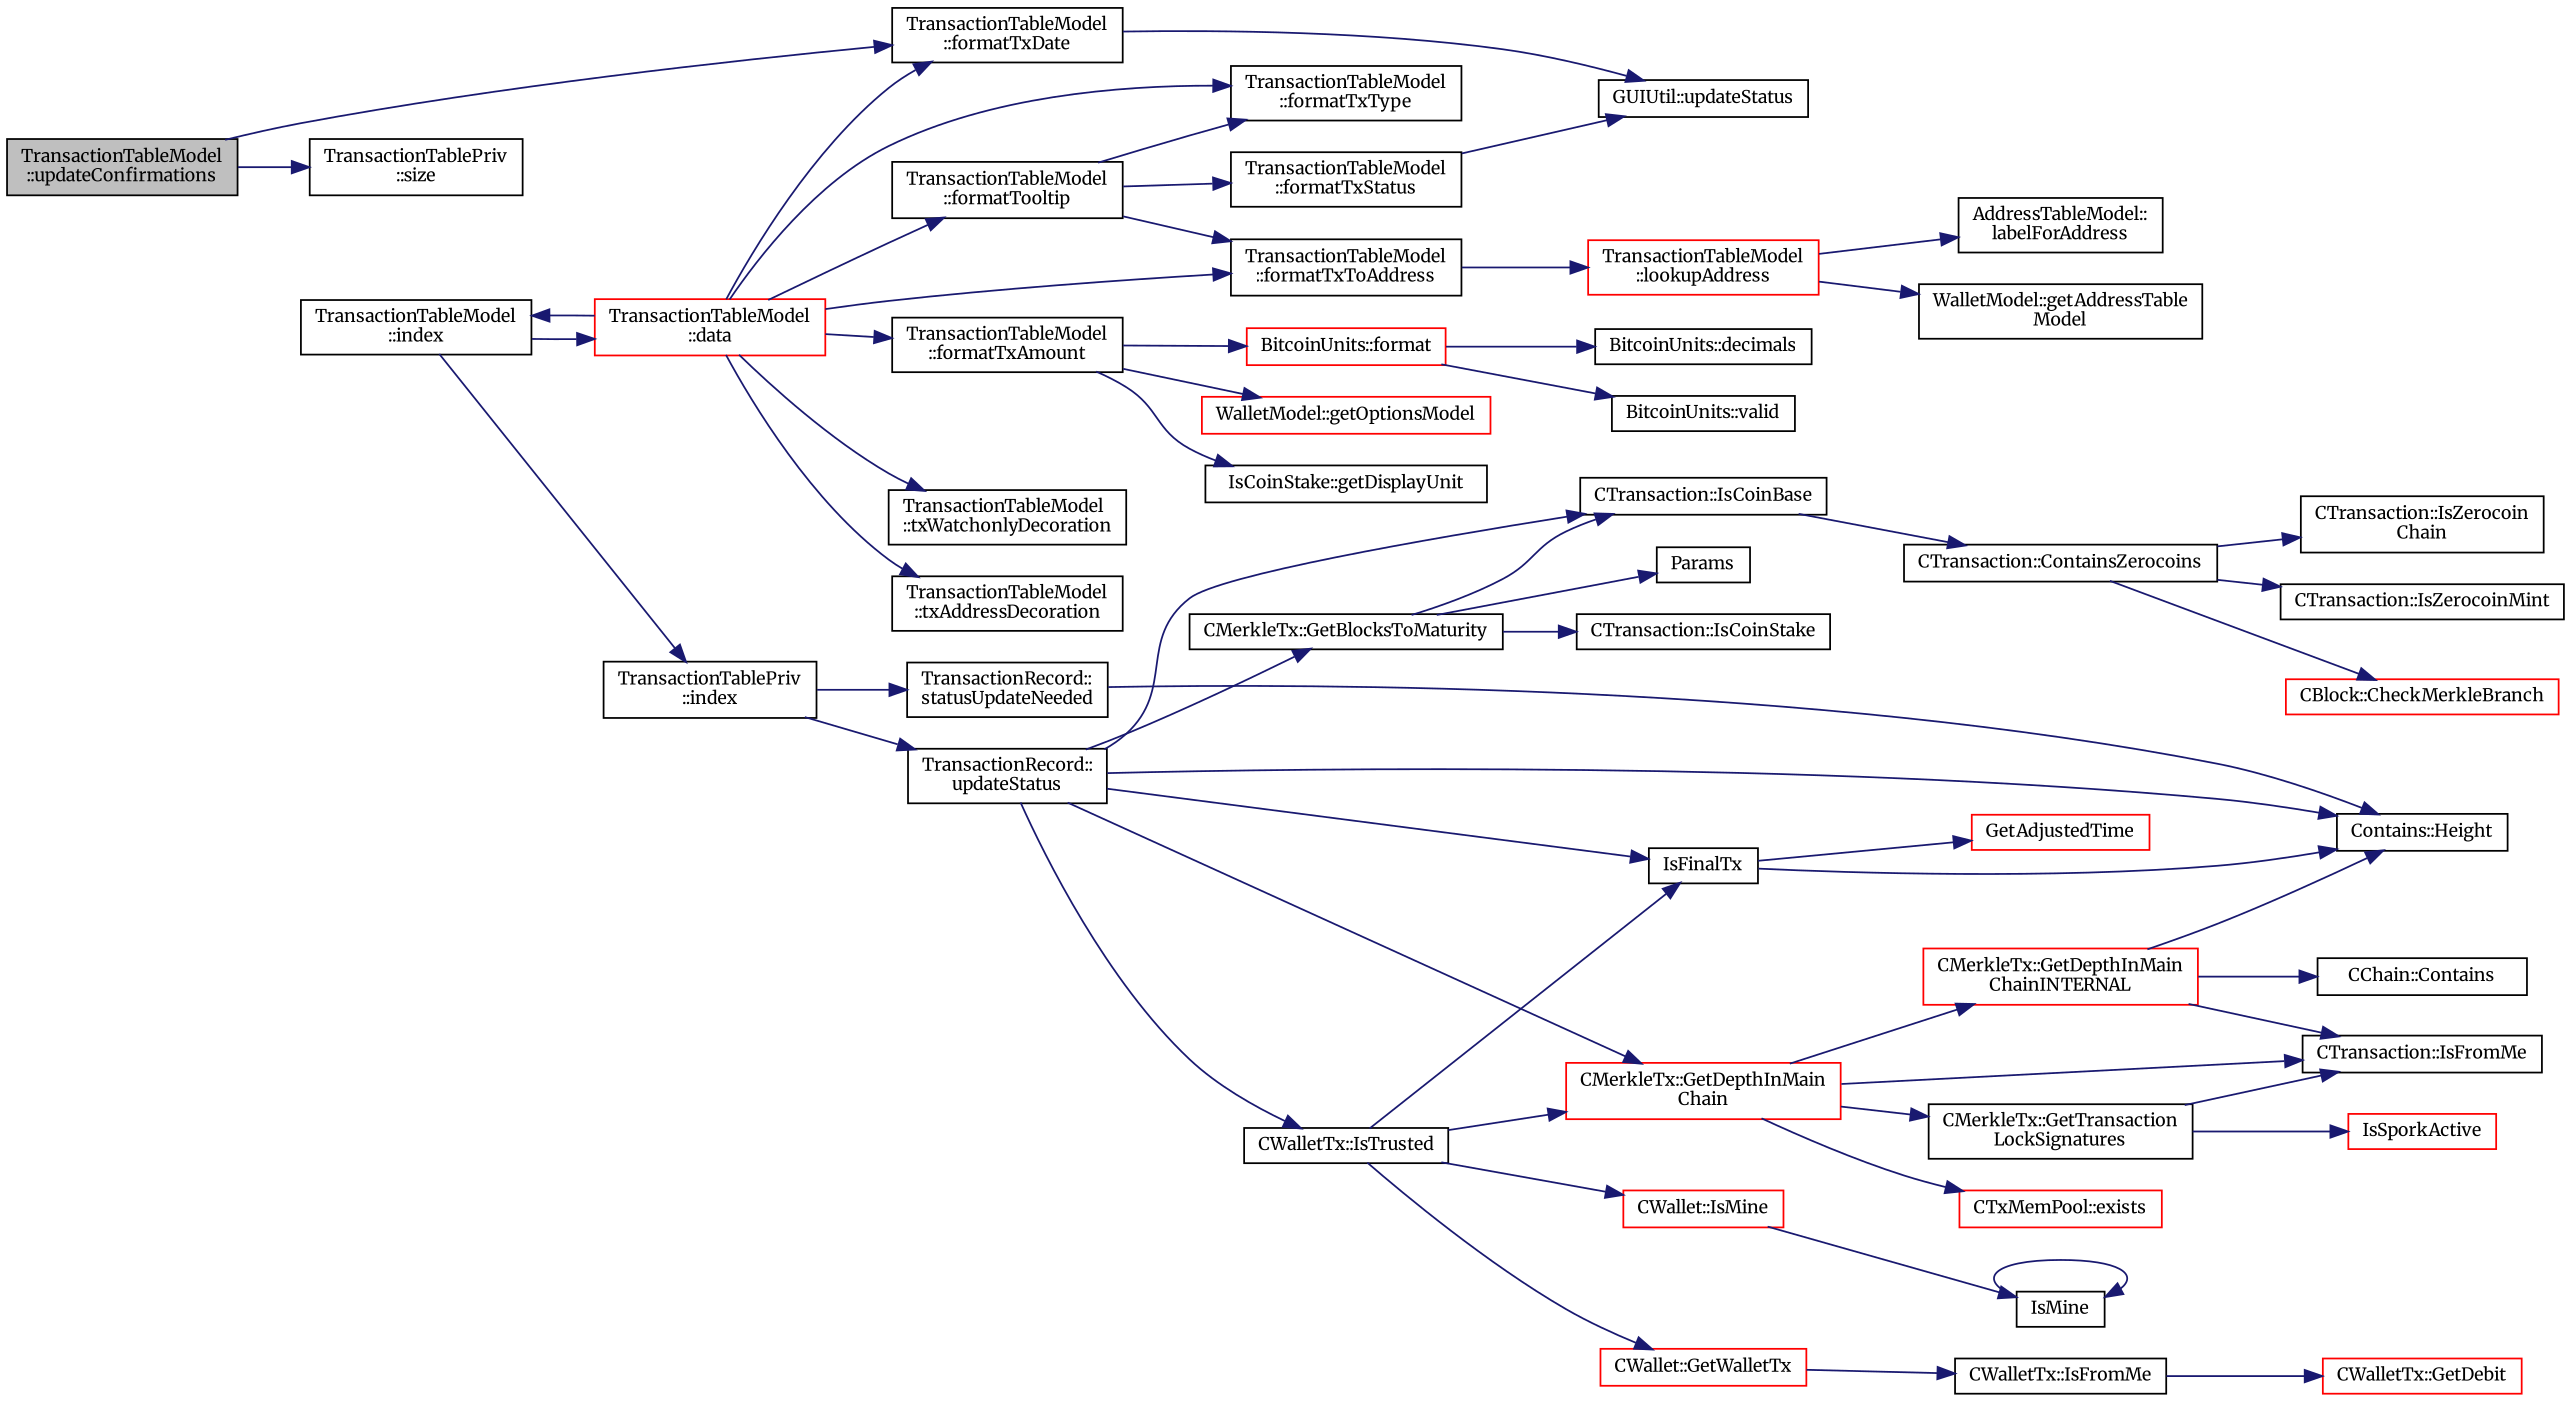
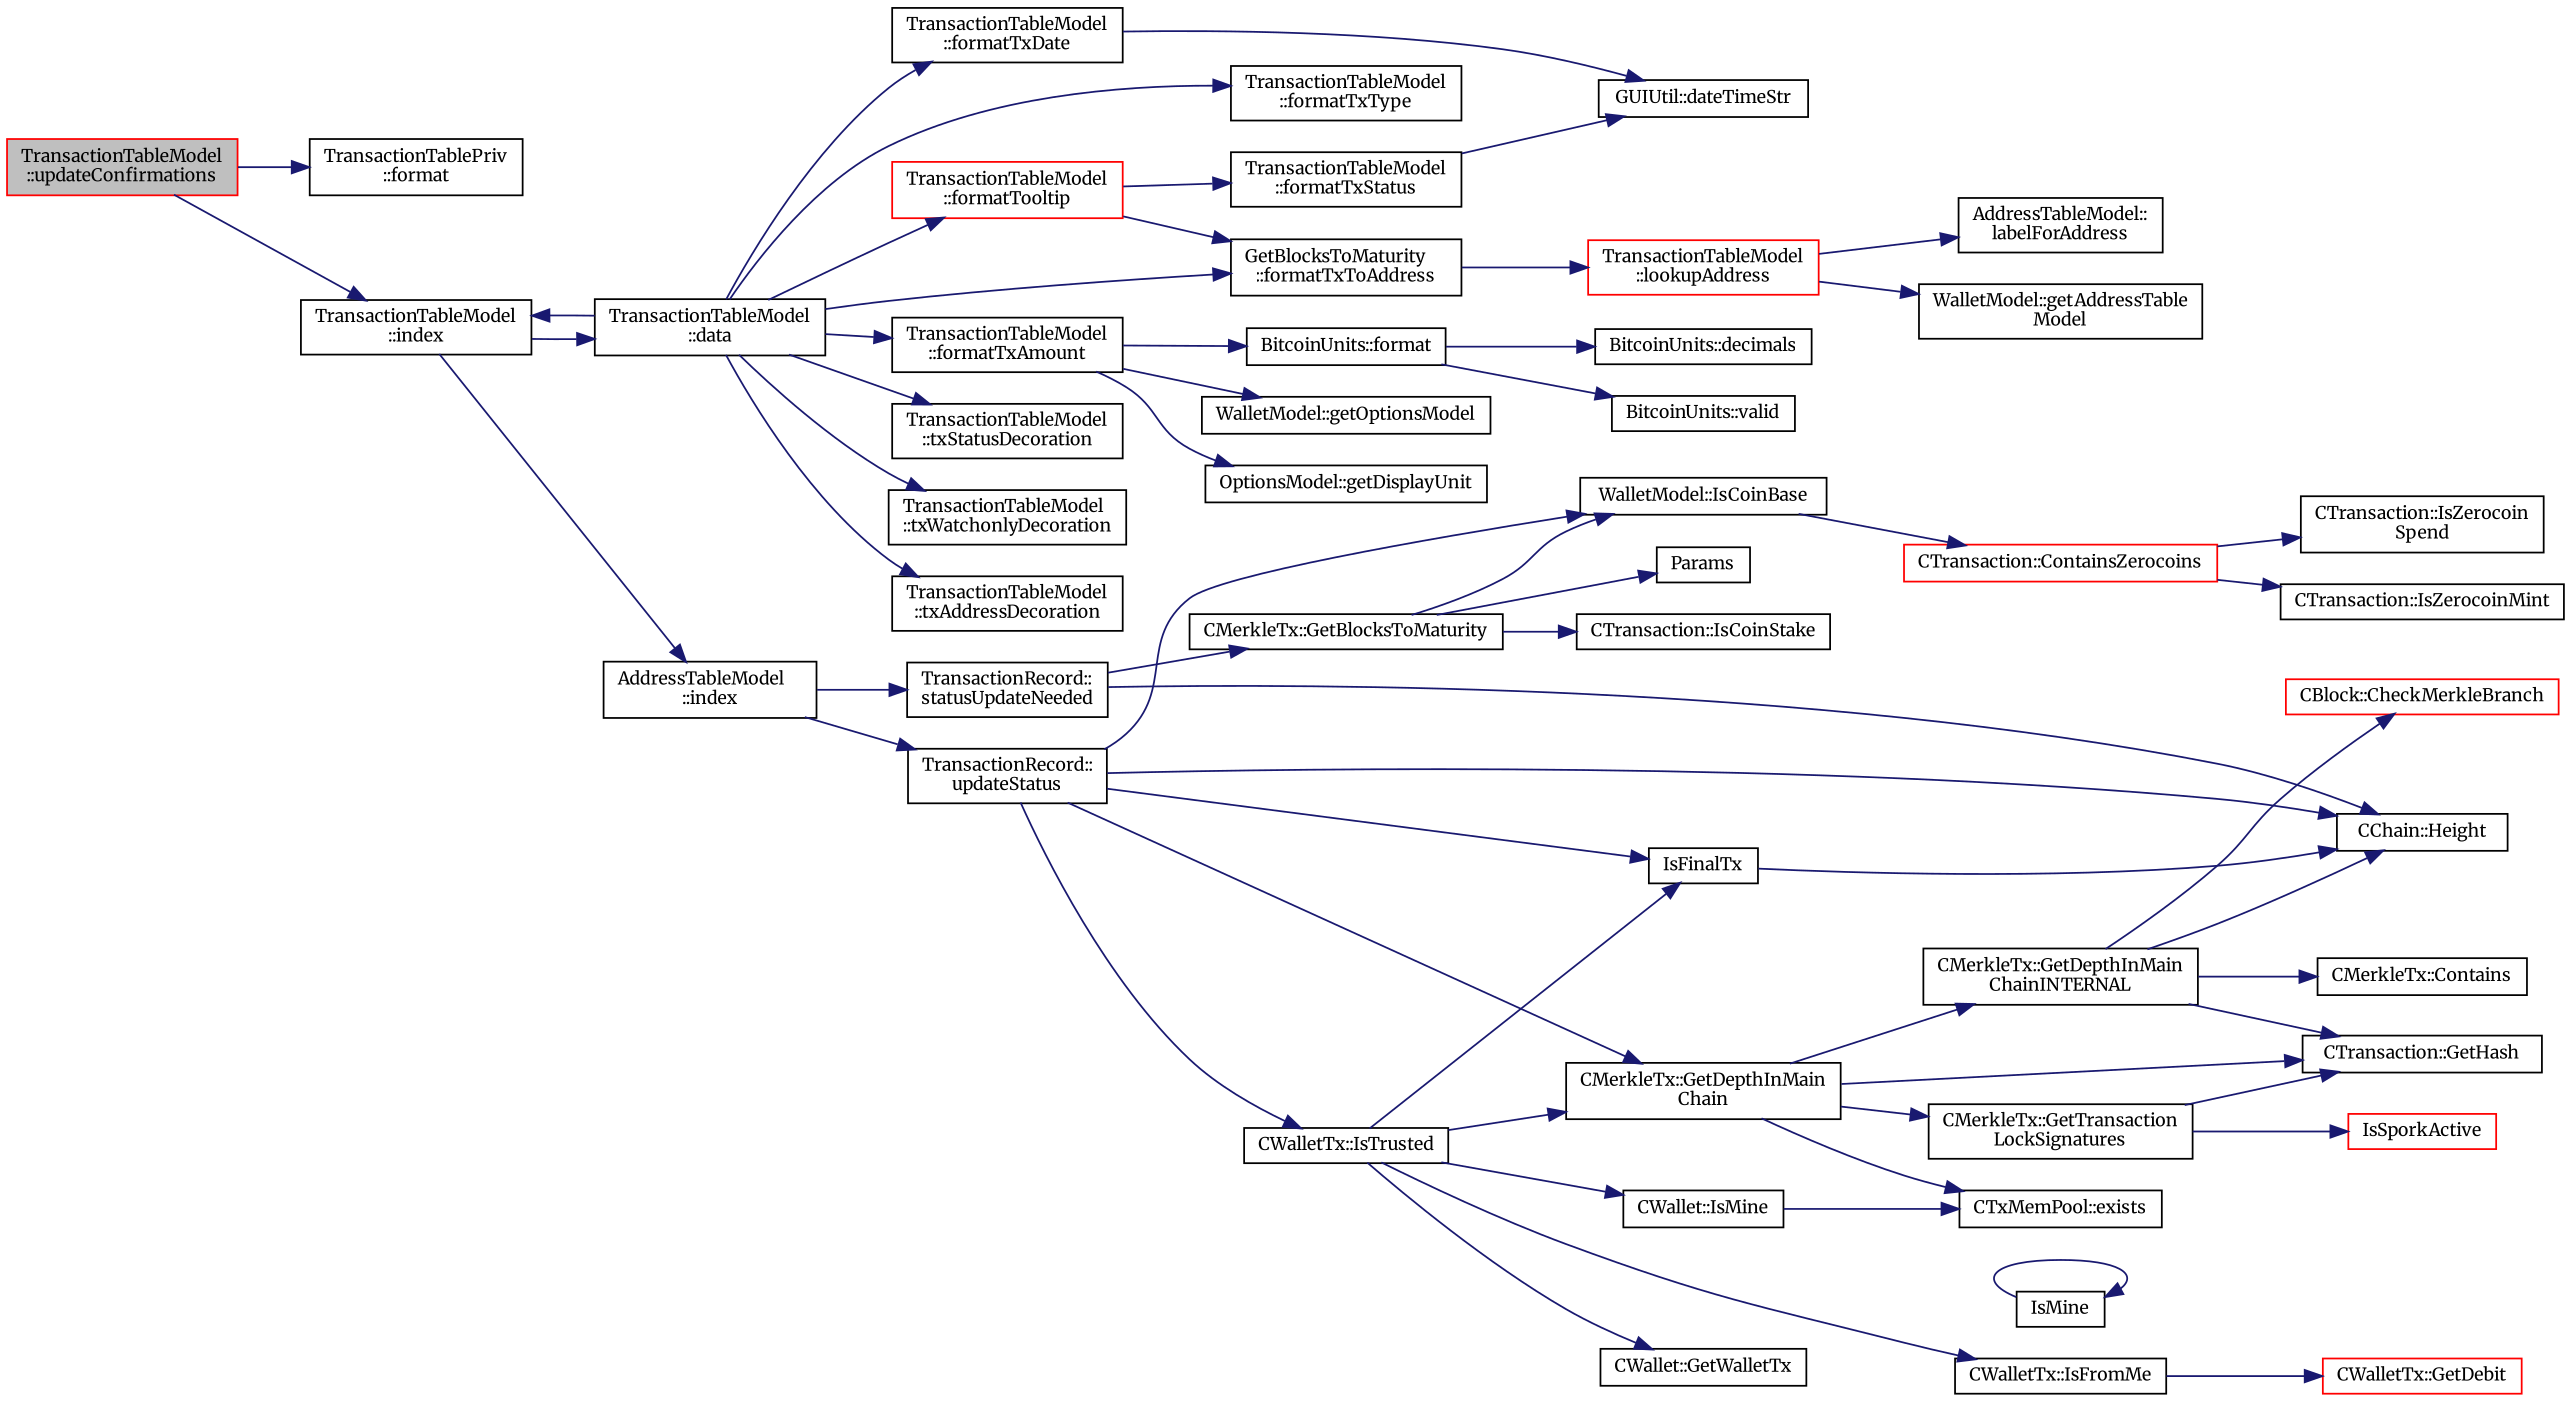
(548, 84) -> (262, 243)
(1703, 99) -> (1703, 99)
(1163, 143) -> none
(122, 167) -> (122, 167)
(416, 167) -> (416, 167)
(1007, 190) -> (1007, 190)
(1346, 267) -> (1346, 267)
(710, 327) -> (710, 327)
(1346, 347) -> (1346, 347)
(1346, 415) -> (1346, 415)
none -> (1007, 431)
(1346, 484) -> (1346, 484)
(1703, 496) -> (1703, 496)
(2422, 524) -> (2422, 524)
(2061, 563) -> (2061, 563)
(2234, 627) -> (2244, 838)
(710, 690) -> (710, 690)
(1191, 706) -> (1169, 662)
(2061, 832) -> none
(2422, 832) -> (2422, 832)
(2061, 977) -> (2061, 977)
(2422, 977) -> (2422, 977)
(2422, 1054) -> (2422, 1054)
(1703, 1091) -> (1703, 1091)
(1703, 1209) -> (1703, 1209)
(2061, 1209) -> (2061, 1209)
(1884, 1259) -> (1862, 1209)
(1703, 1367) -> (1703, 1367)
(1872, 1371) -> (1663, 1278)
